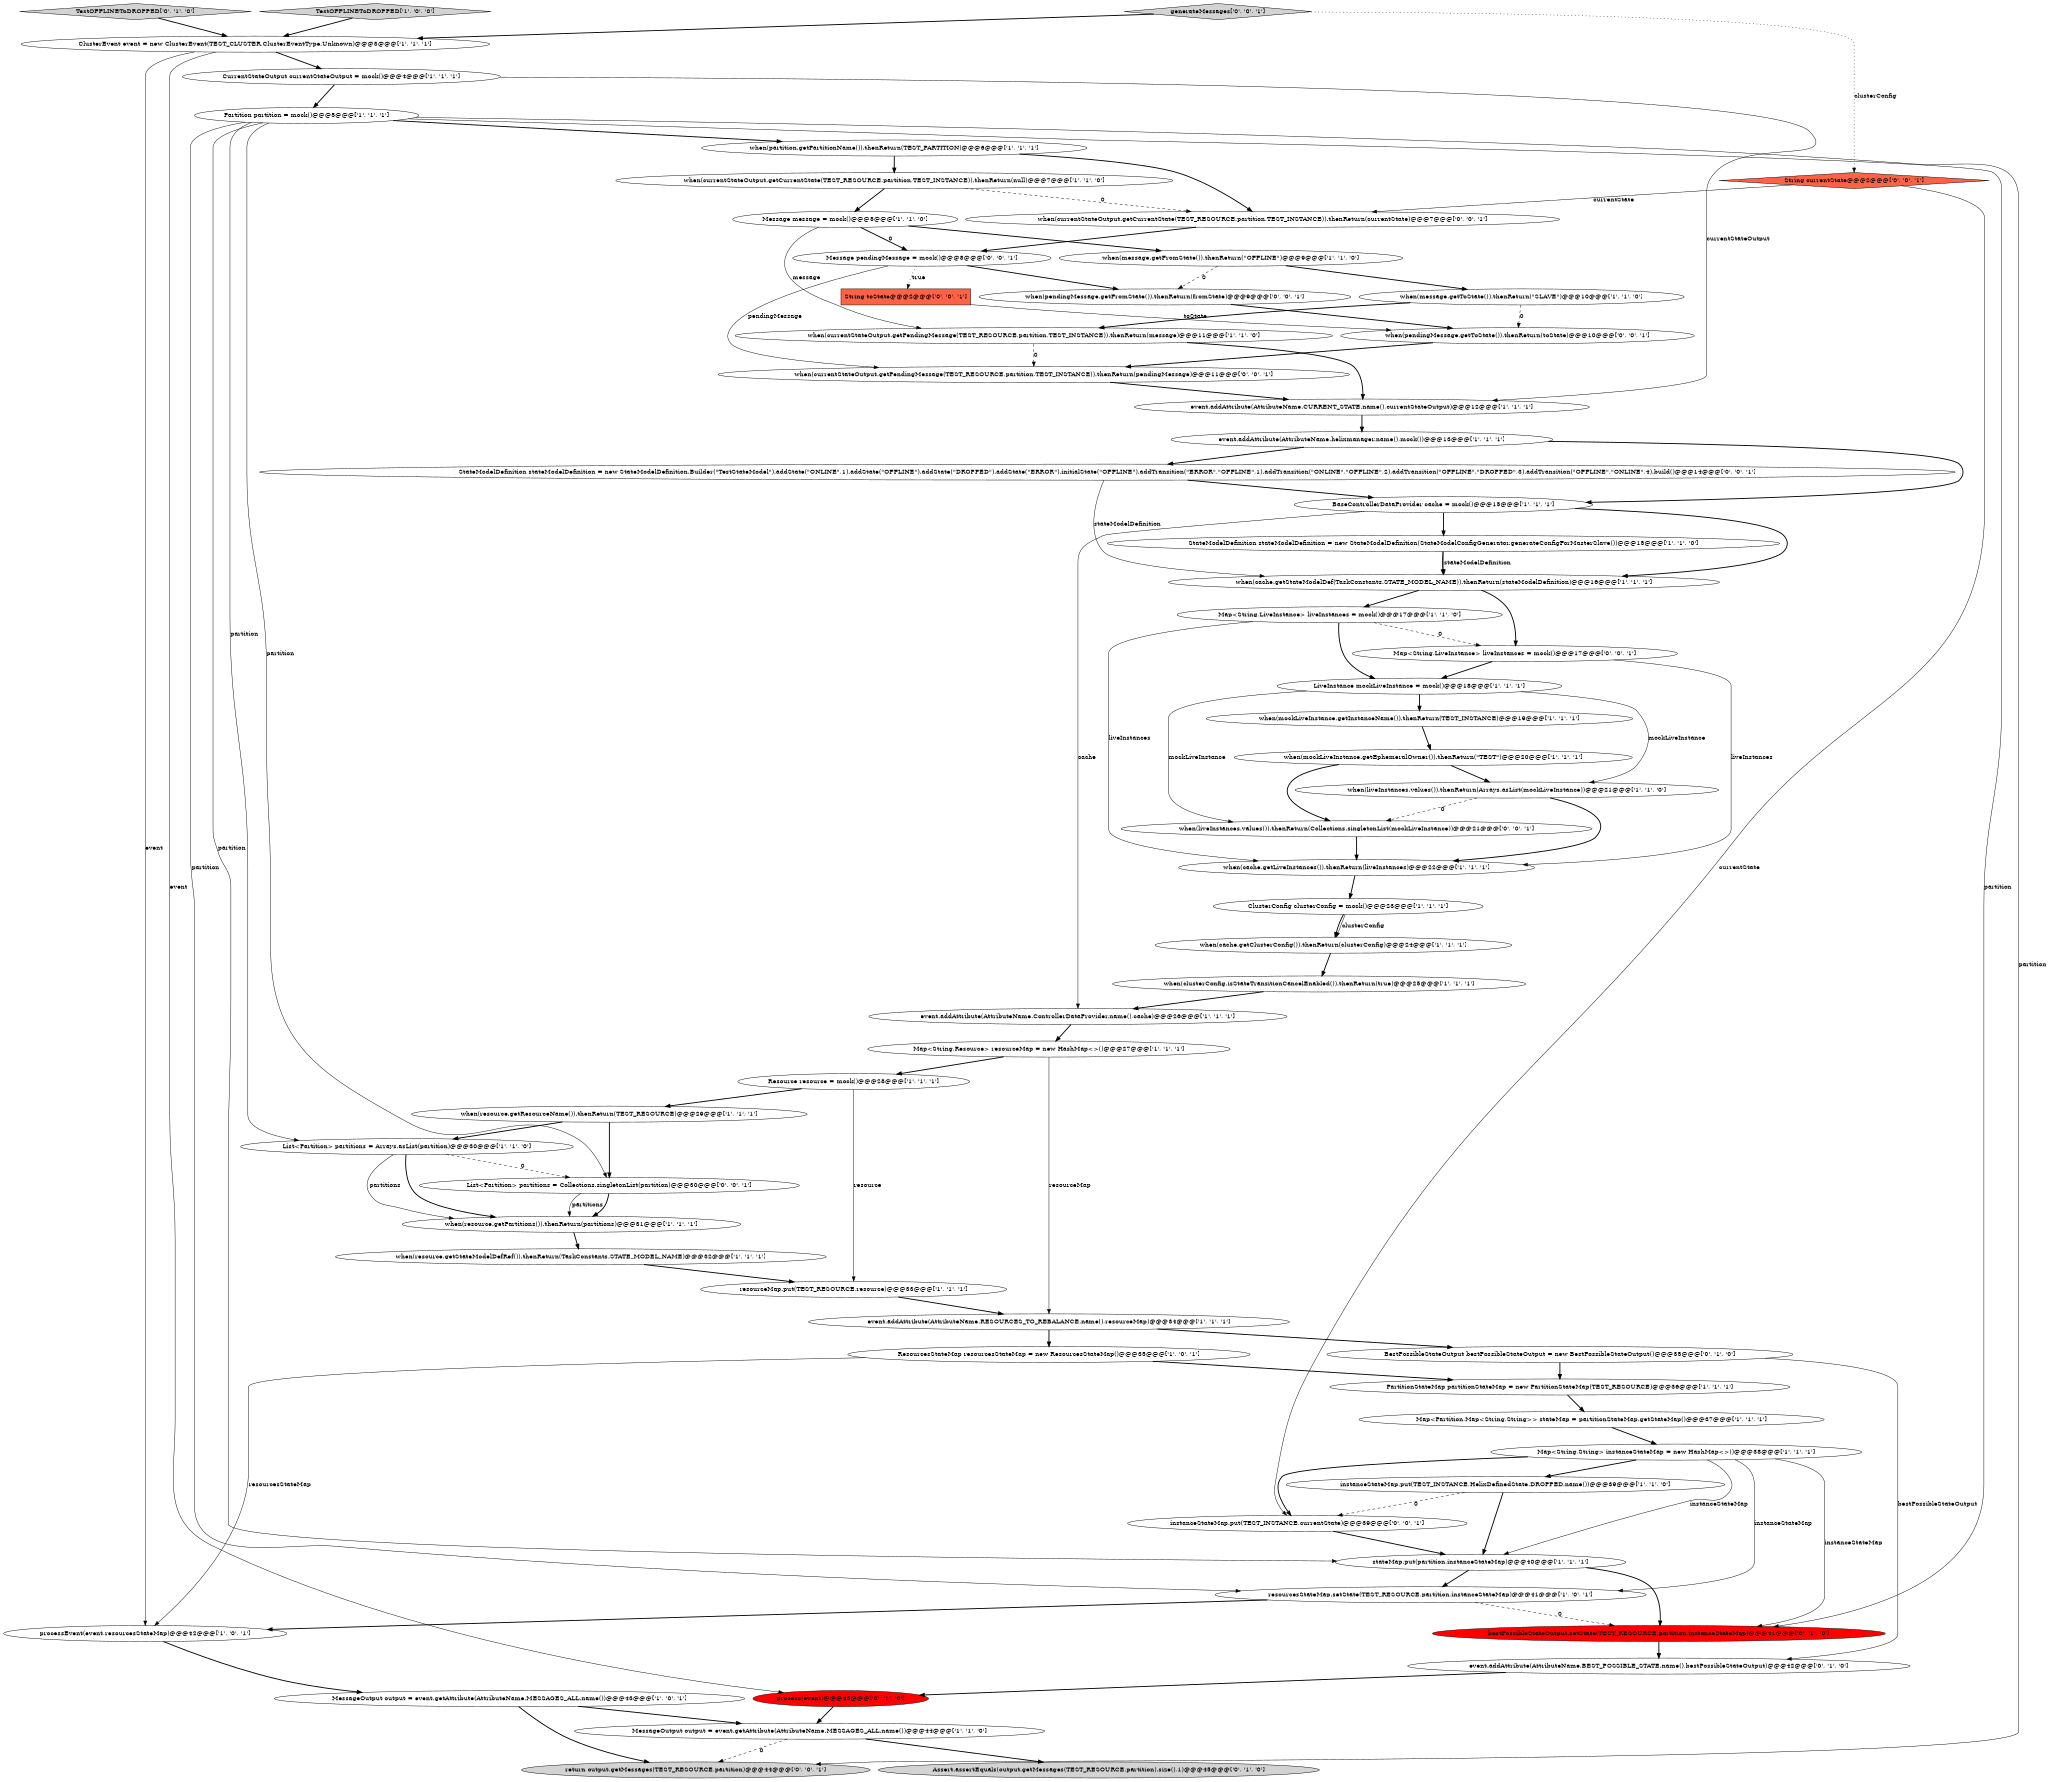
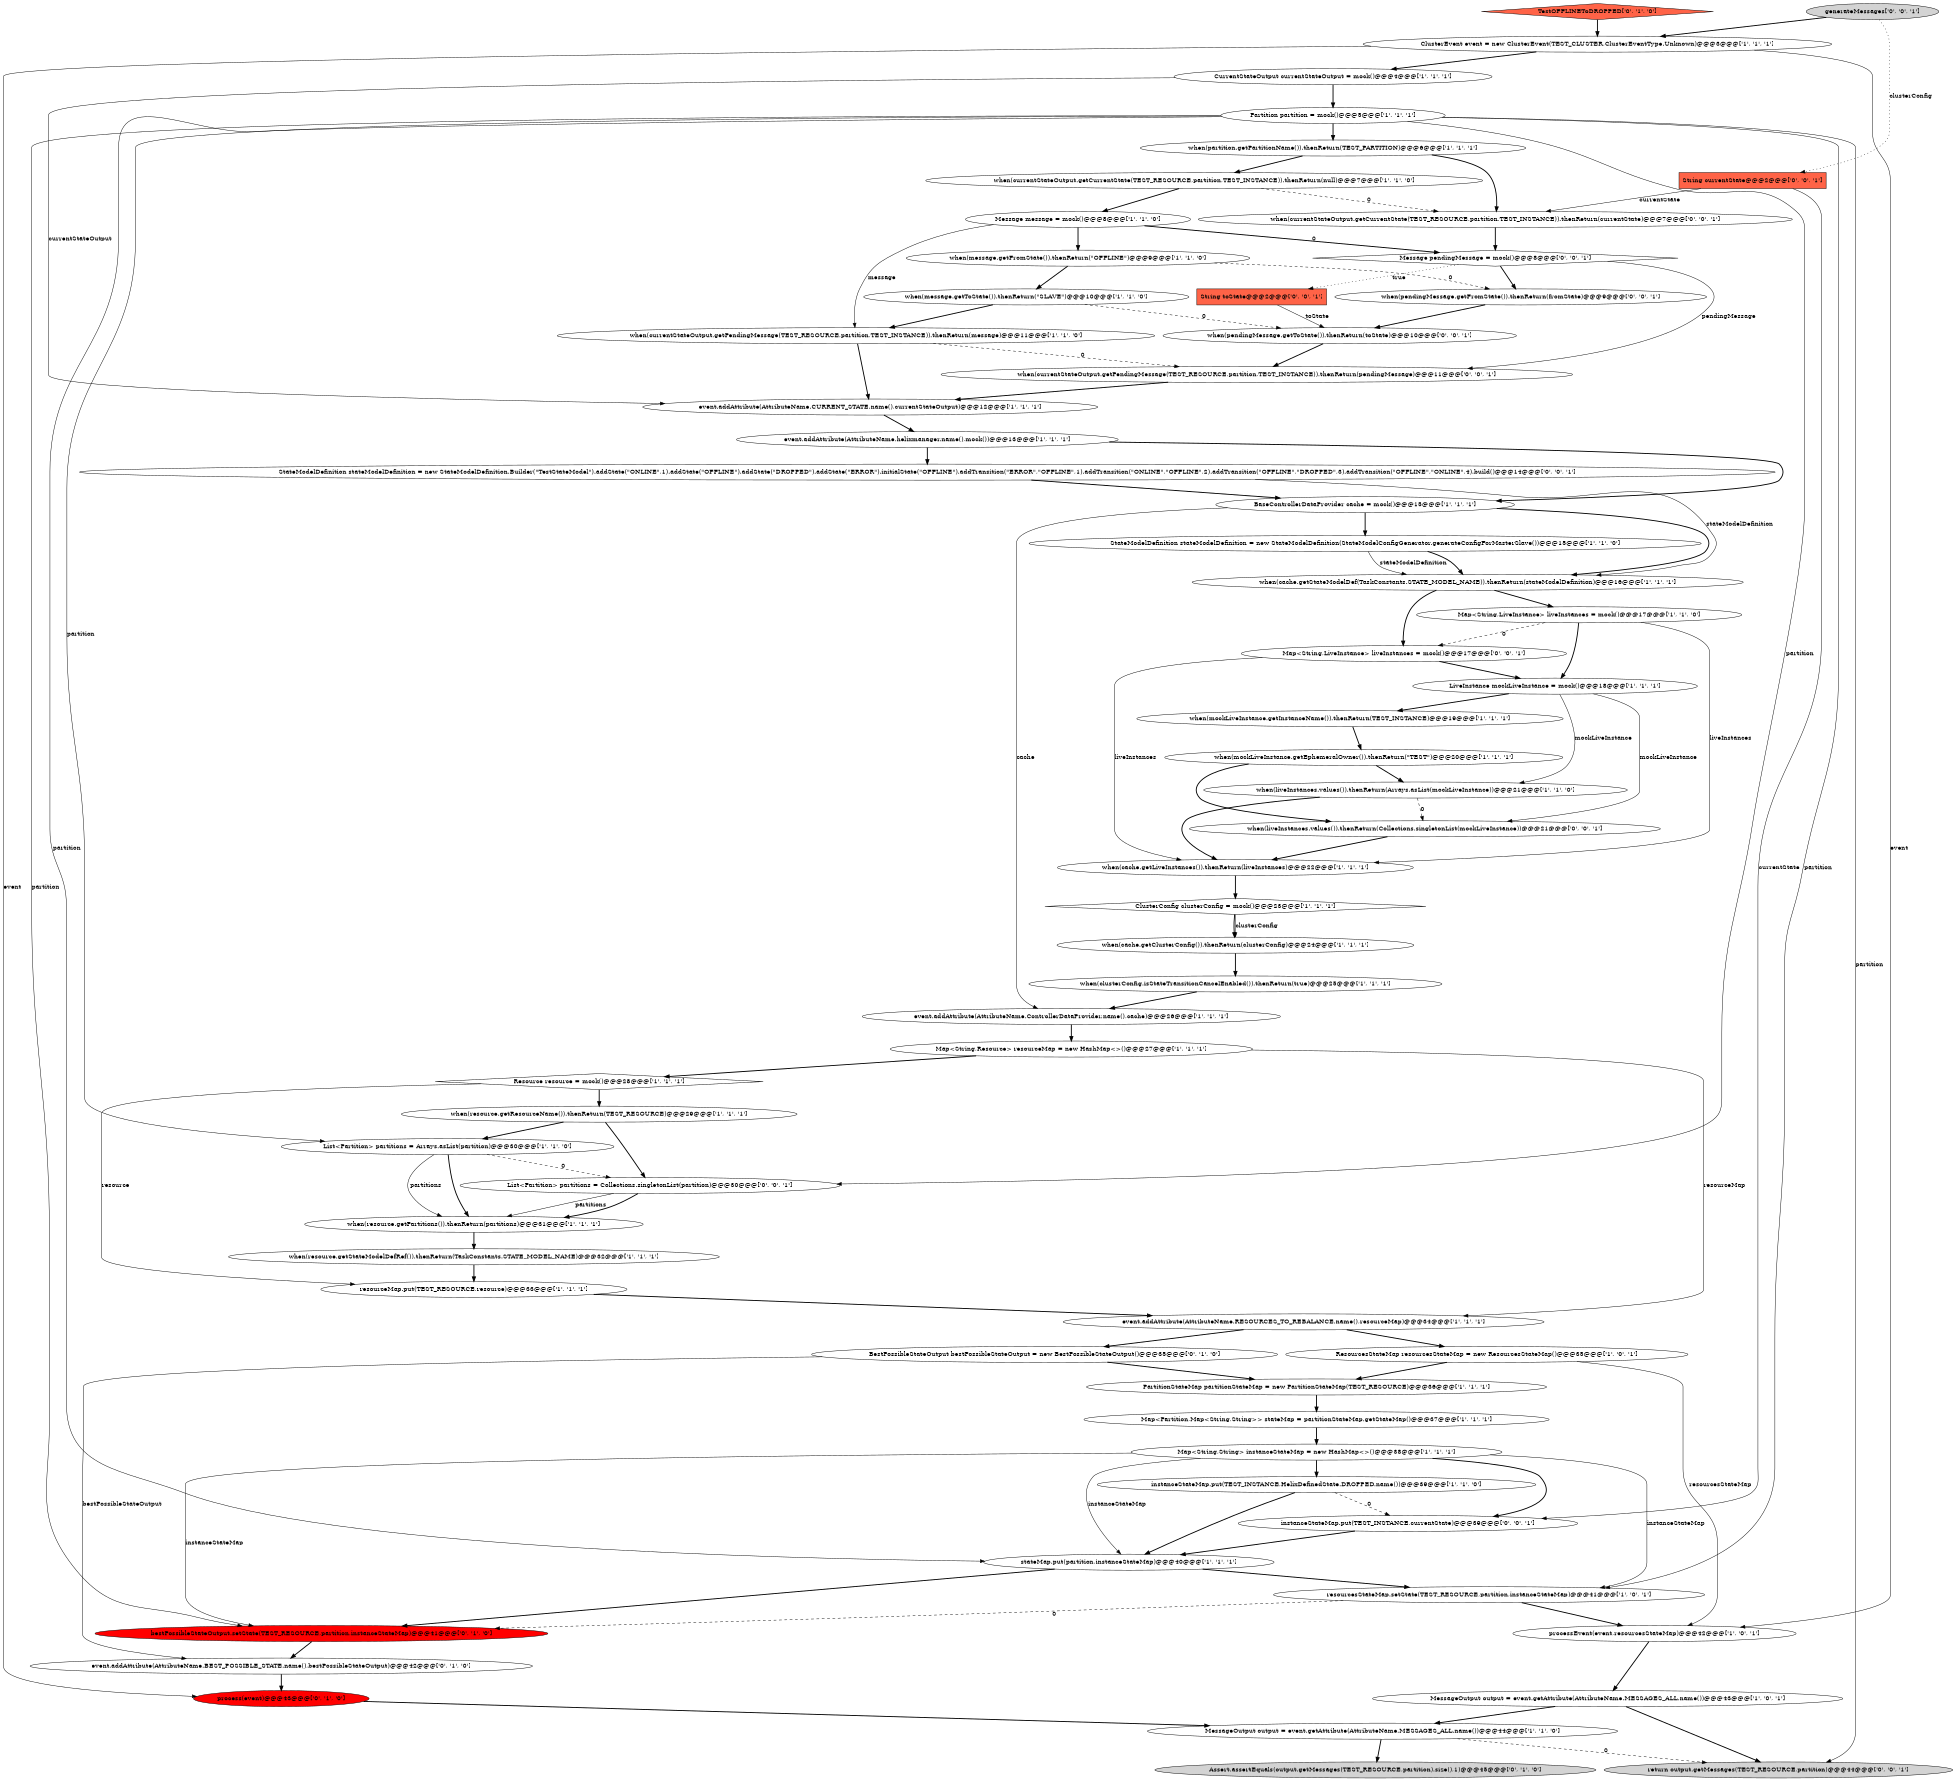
(135, 12) -> (1597, 12)
(375, 12) -> none
(1218, 12) -> (1872, 12)
(1854, 181) -> (1753, 181)
(922, 258) -> (1495, 258)
(1348, 906) -> (1235, 906)
(854, 1082) -> (599, 1082)
